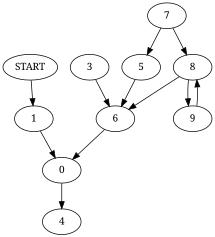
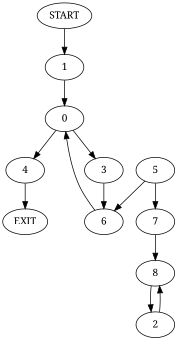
(156, 38) -> (155, 192)
(157, 91) -> none
(193, 119) -> (155, 325)
none -> (82, 142)
none -> (25, 222)
